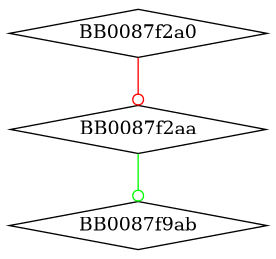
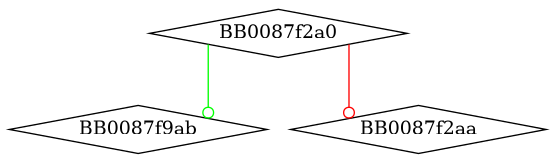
(138, 172) -> (208, 76)
